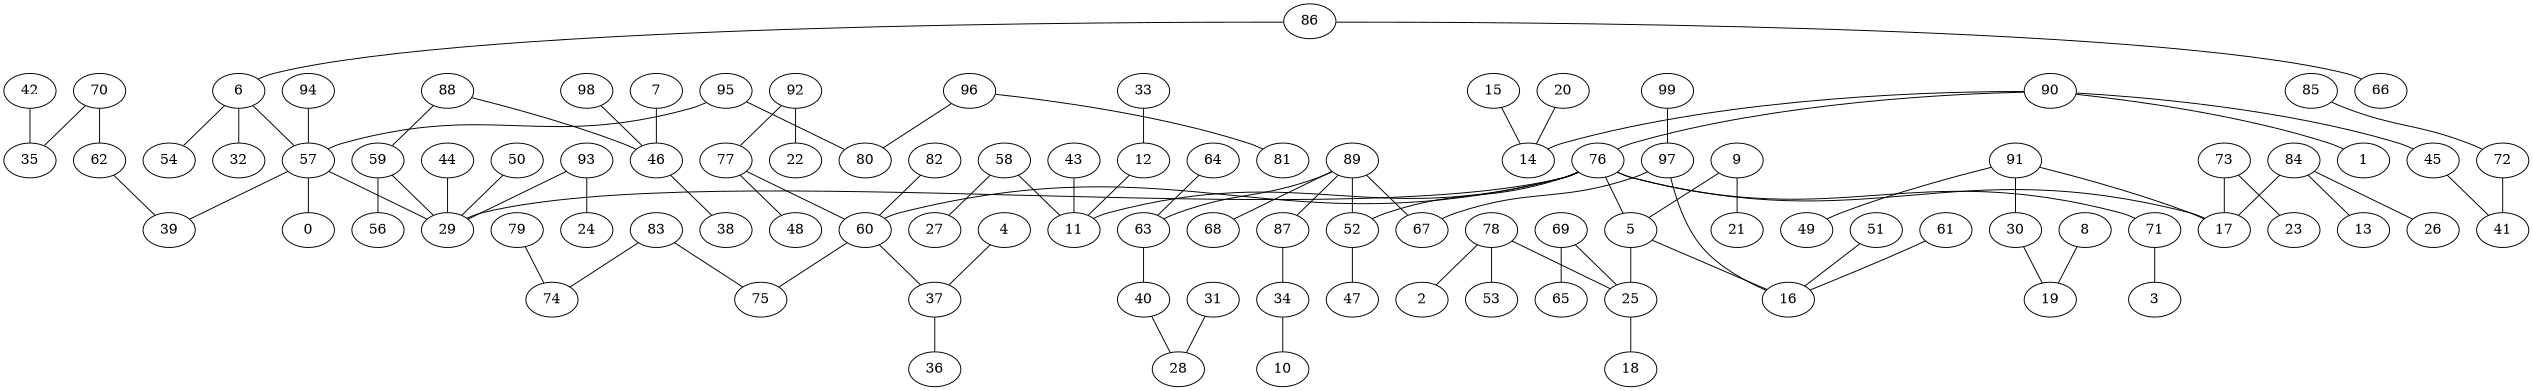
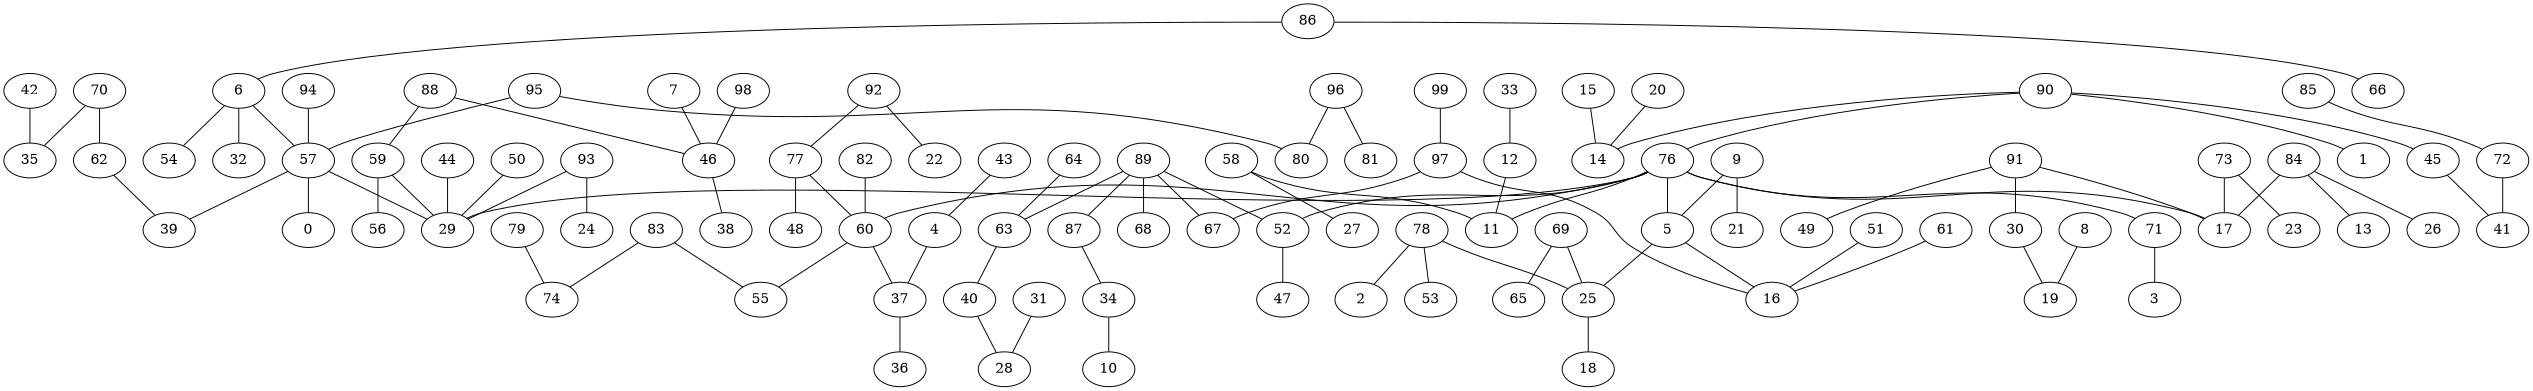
(1074, 202) -> (978, 187)
(761, 300) -> (761, 300)
